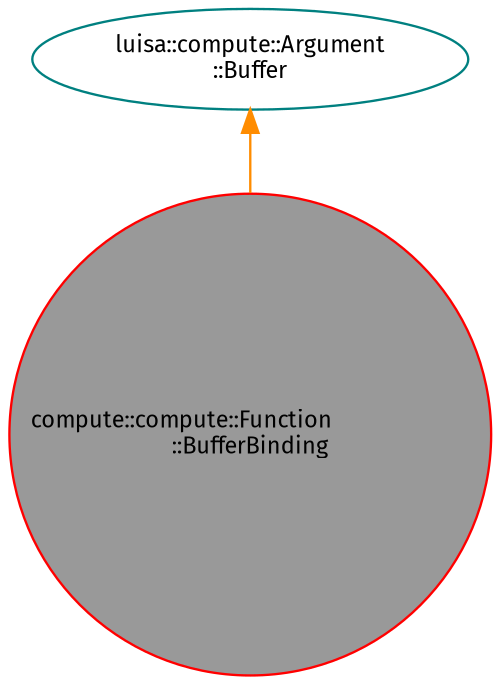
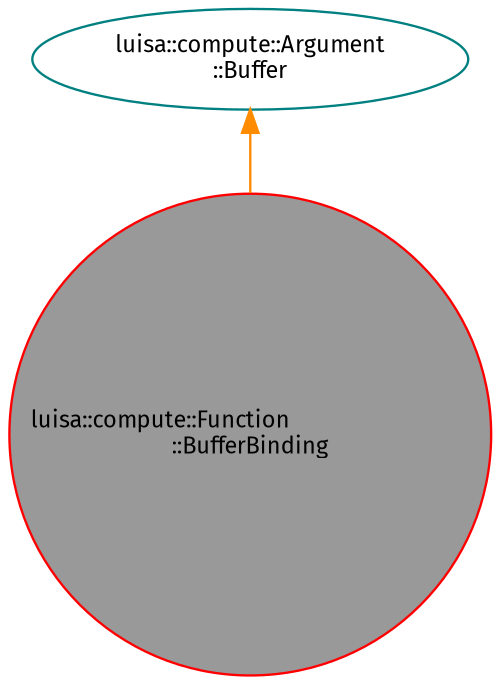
(250, 435) -> (250, 435)
